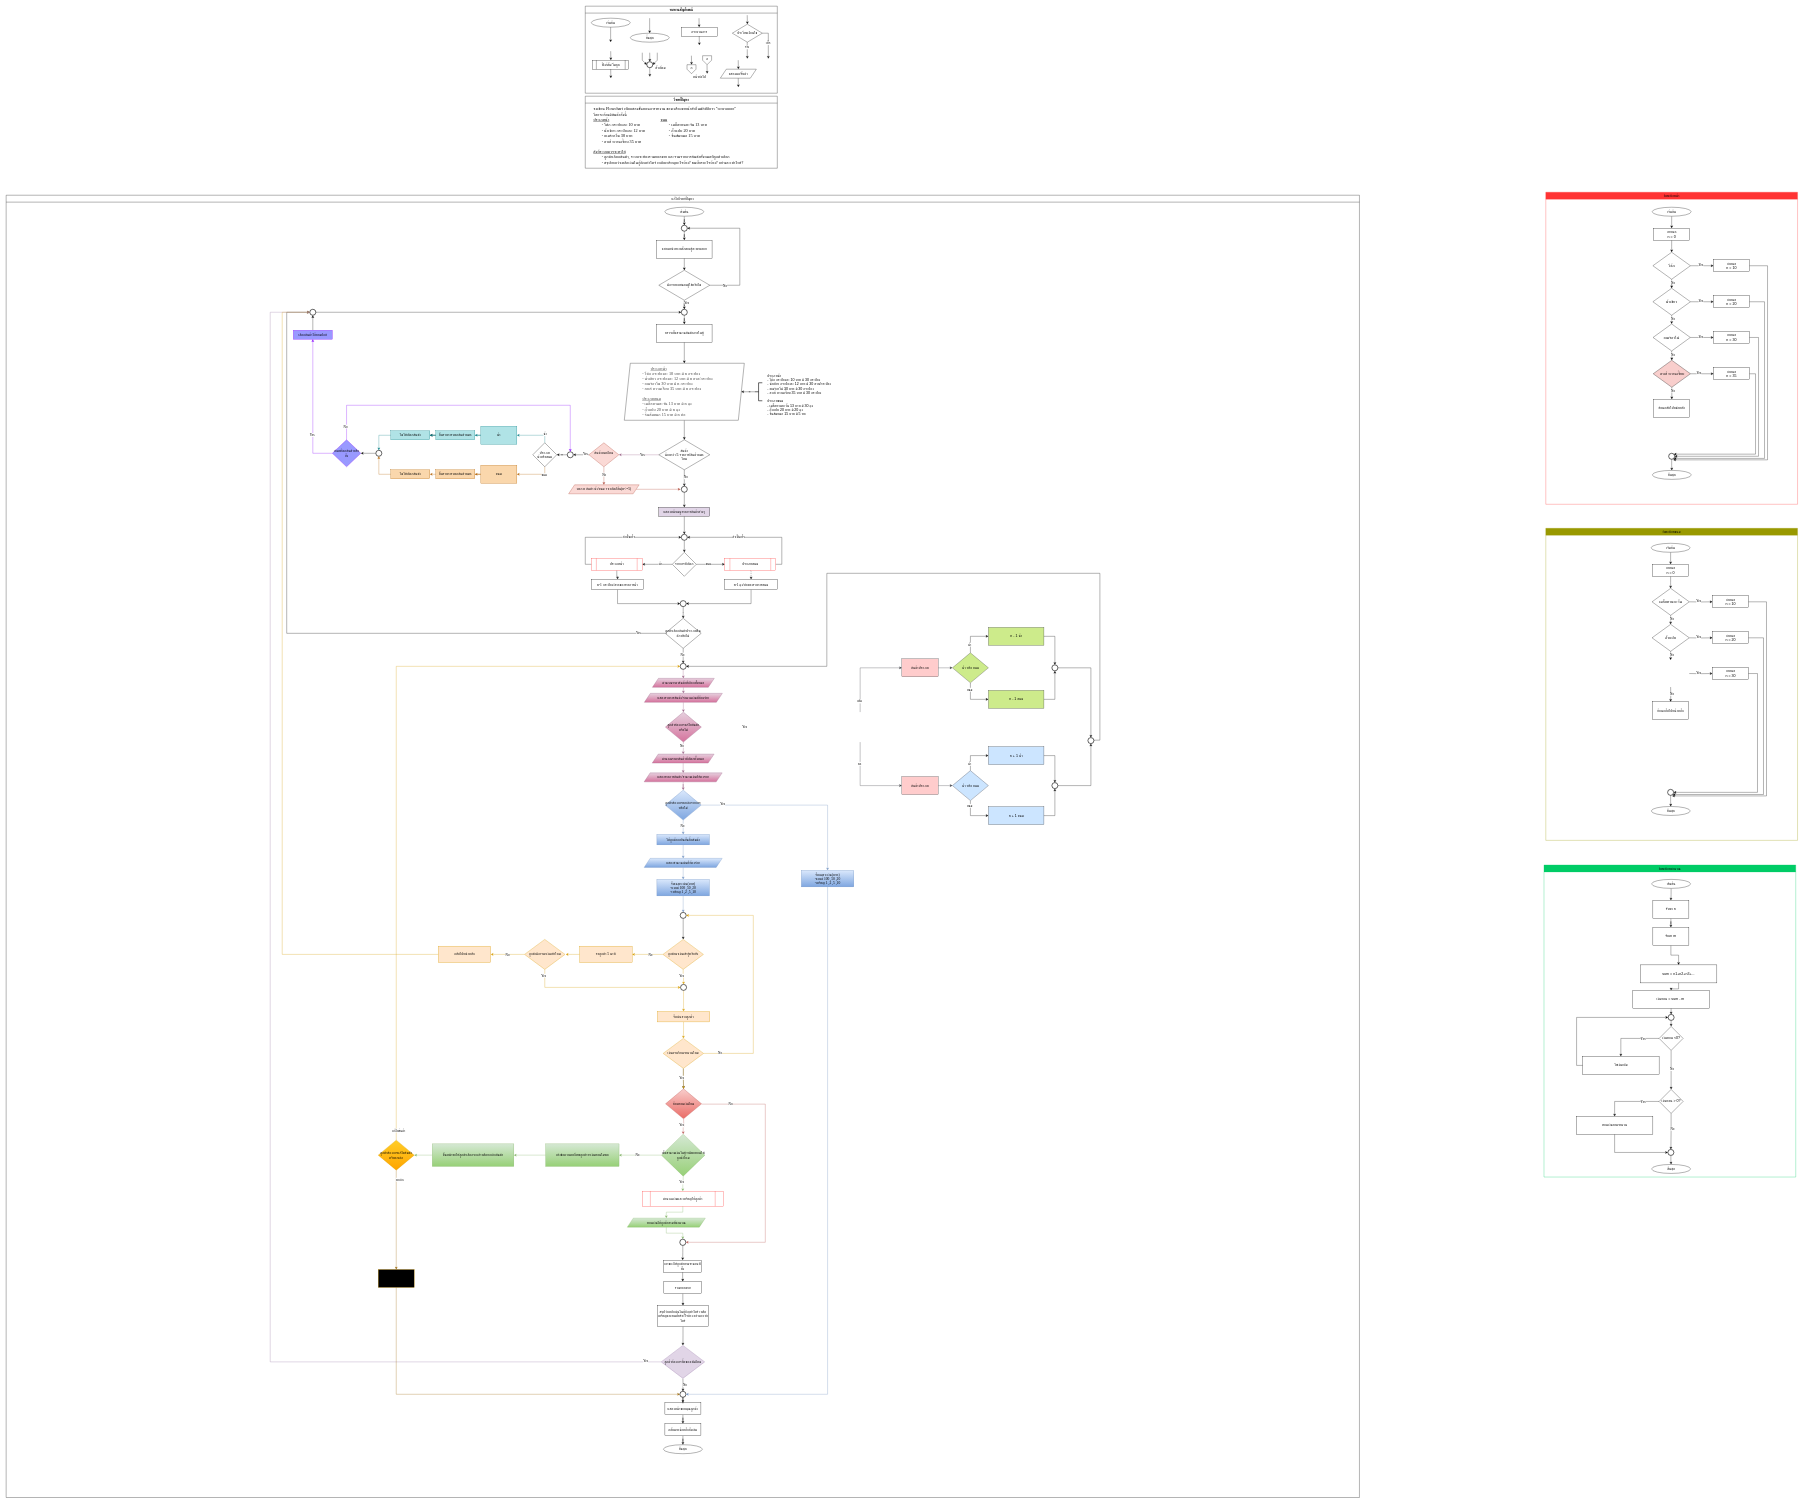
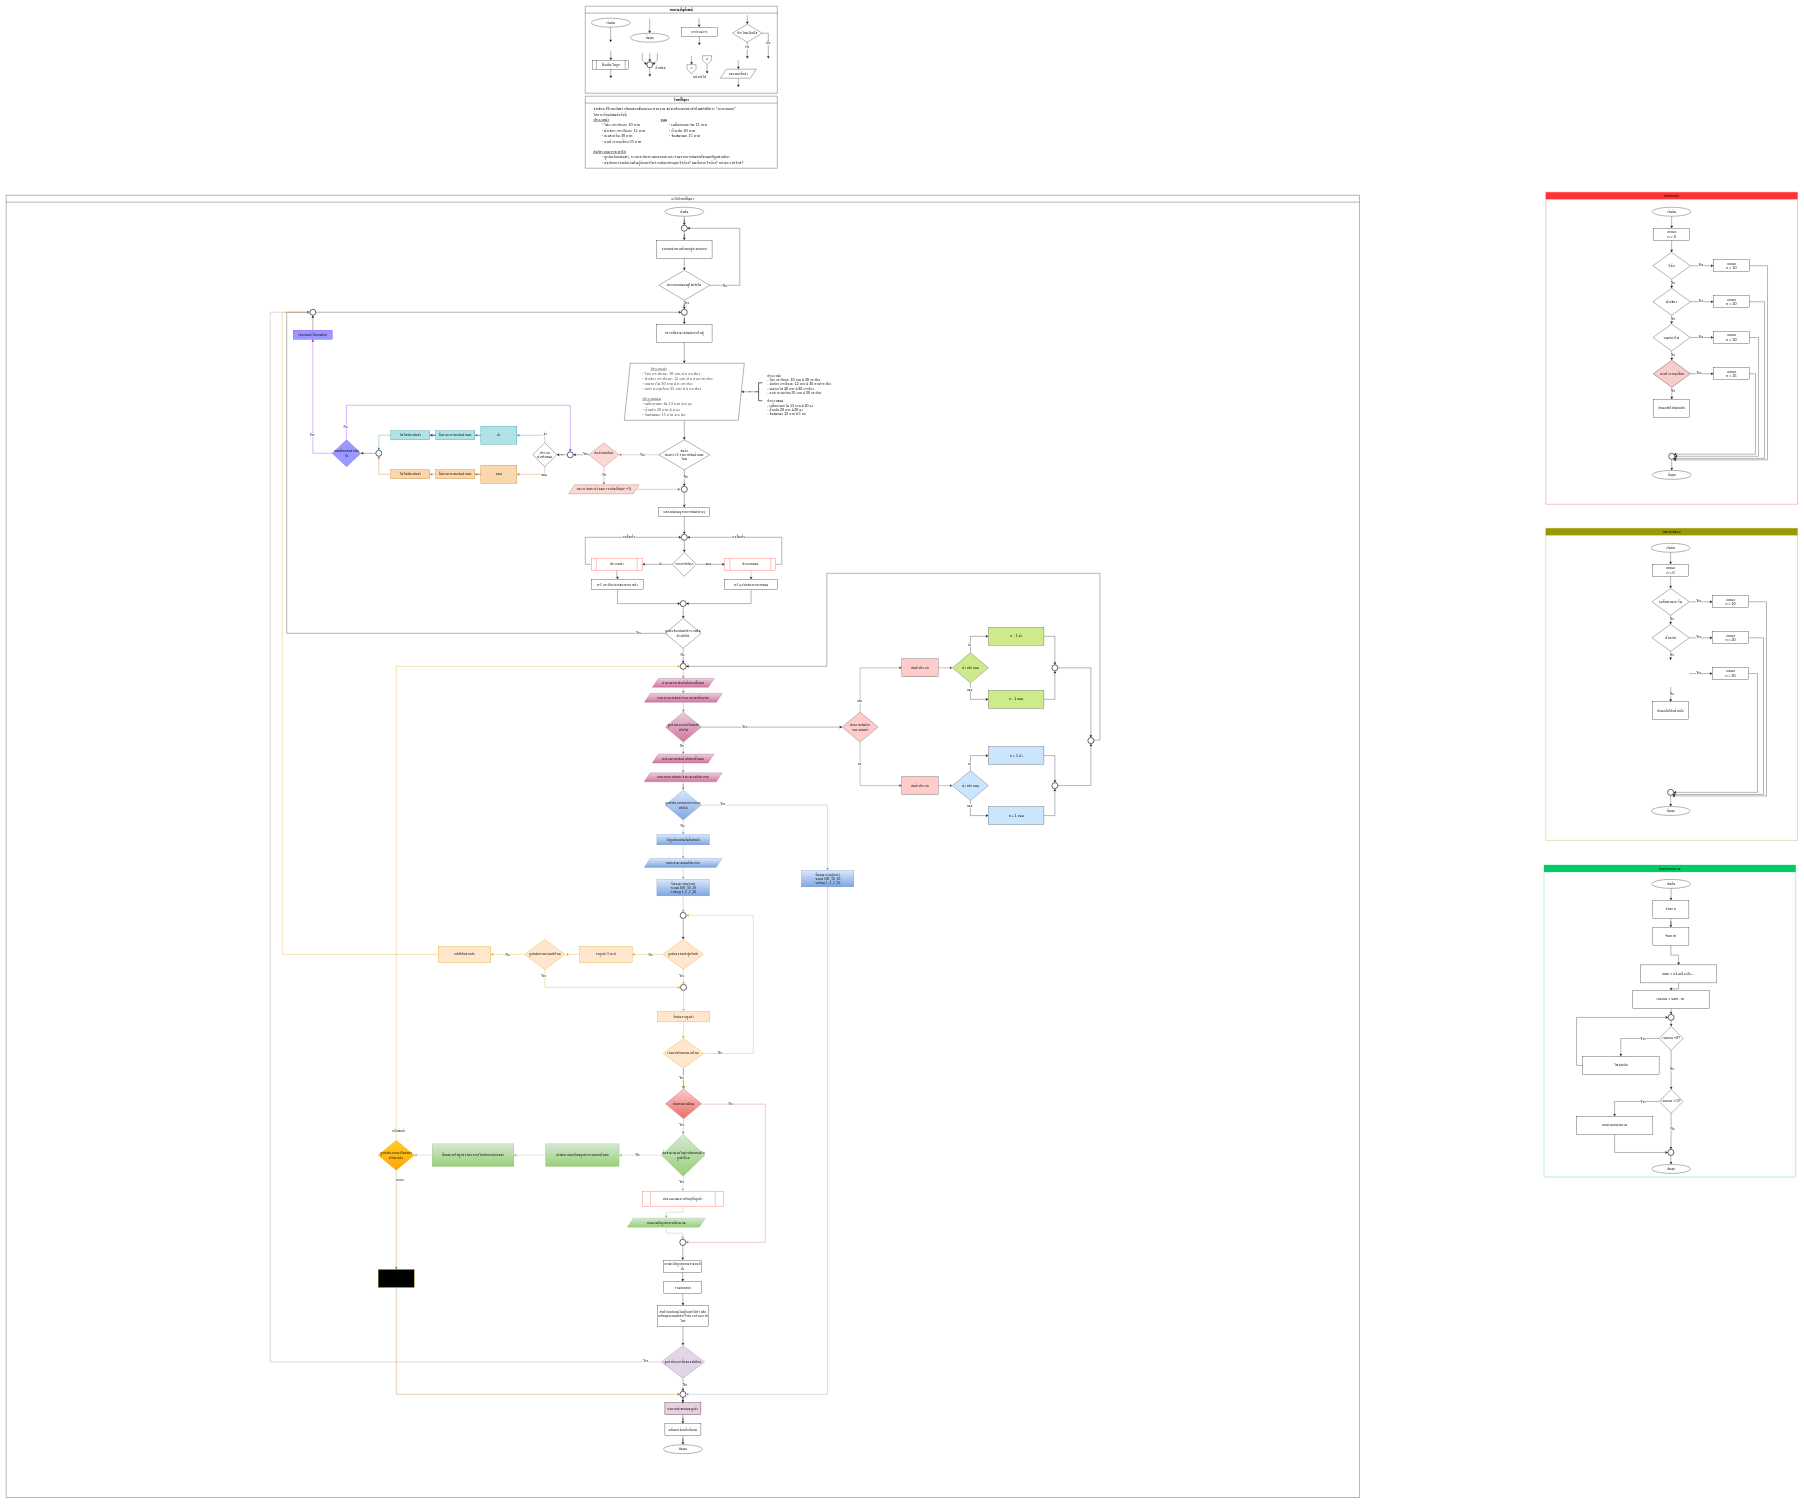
(684, 512) -> (684, 512)
none -> (839, 727)
none -> (860, 727)
(473, 1155) -> (473, 1155)
(683, 1408) -> (683, 1408)
